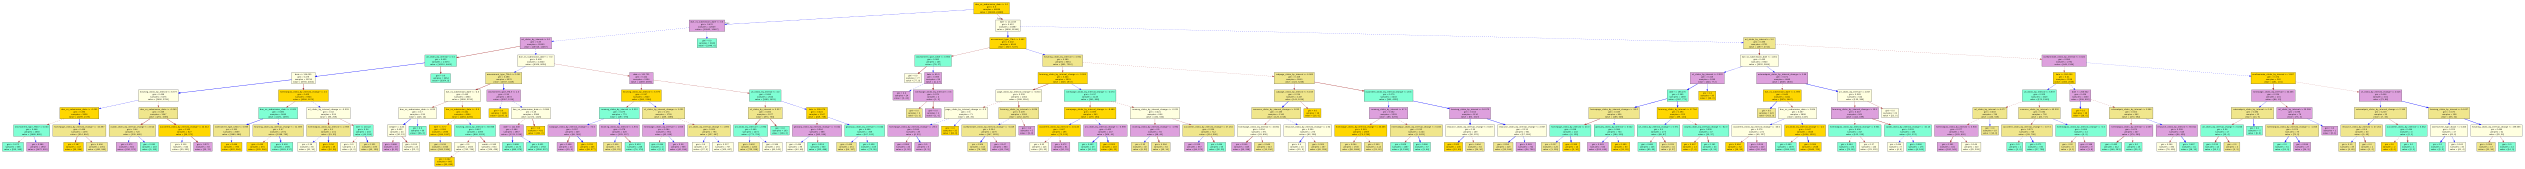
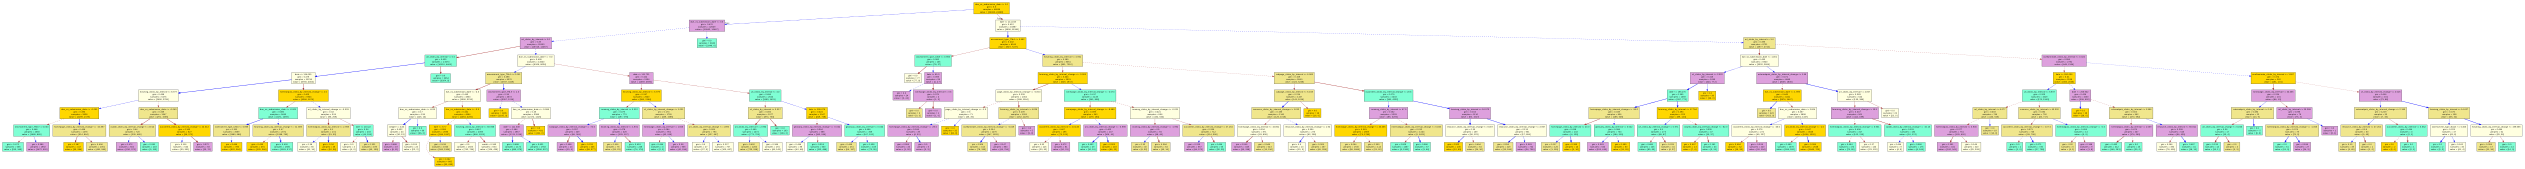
(455, 154) -> (426, 147)
